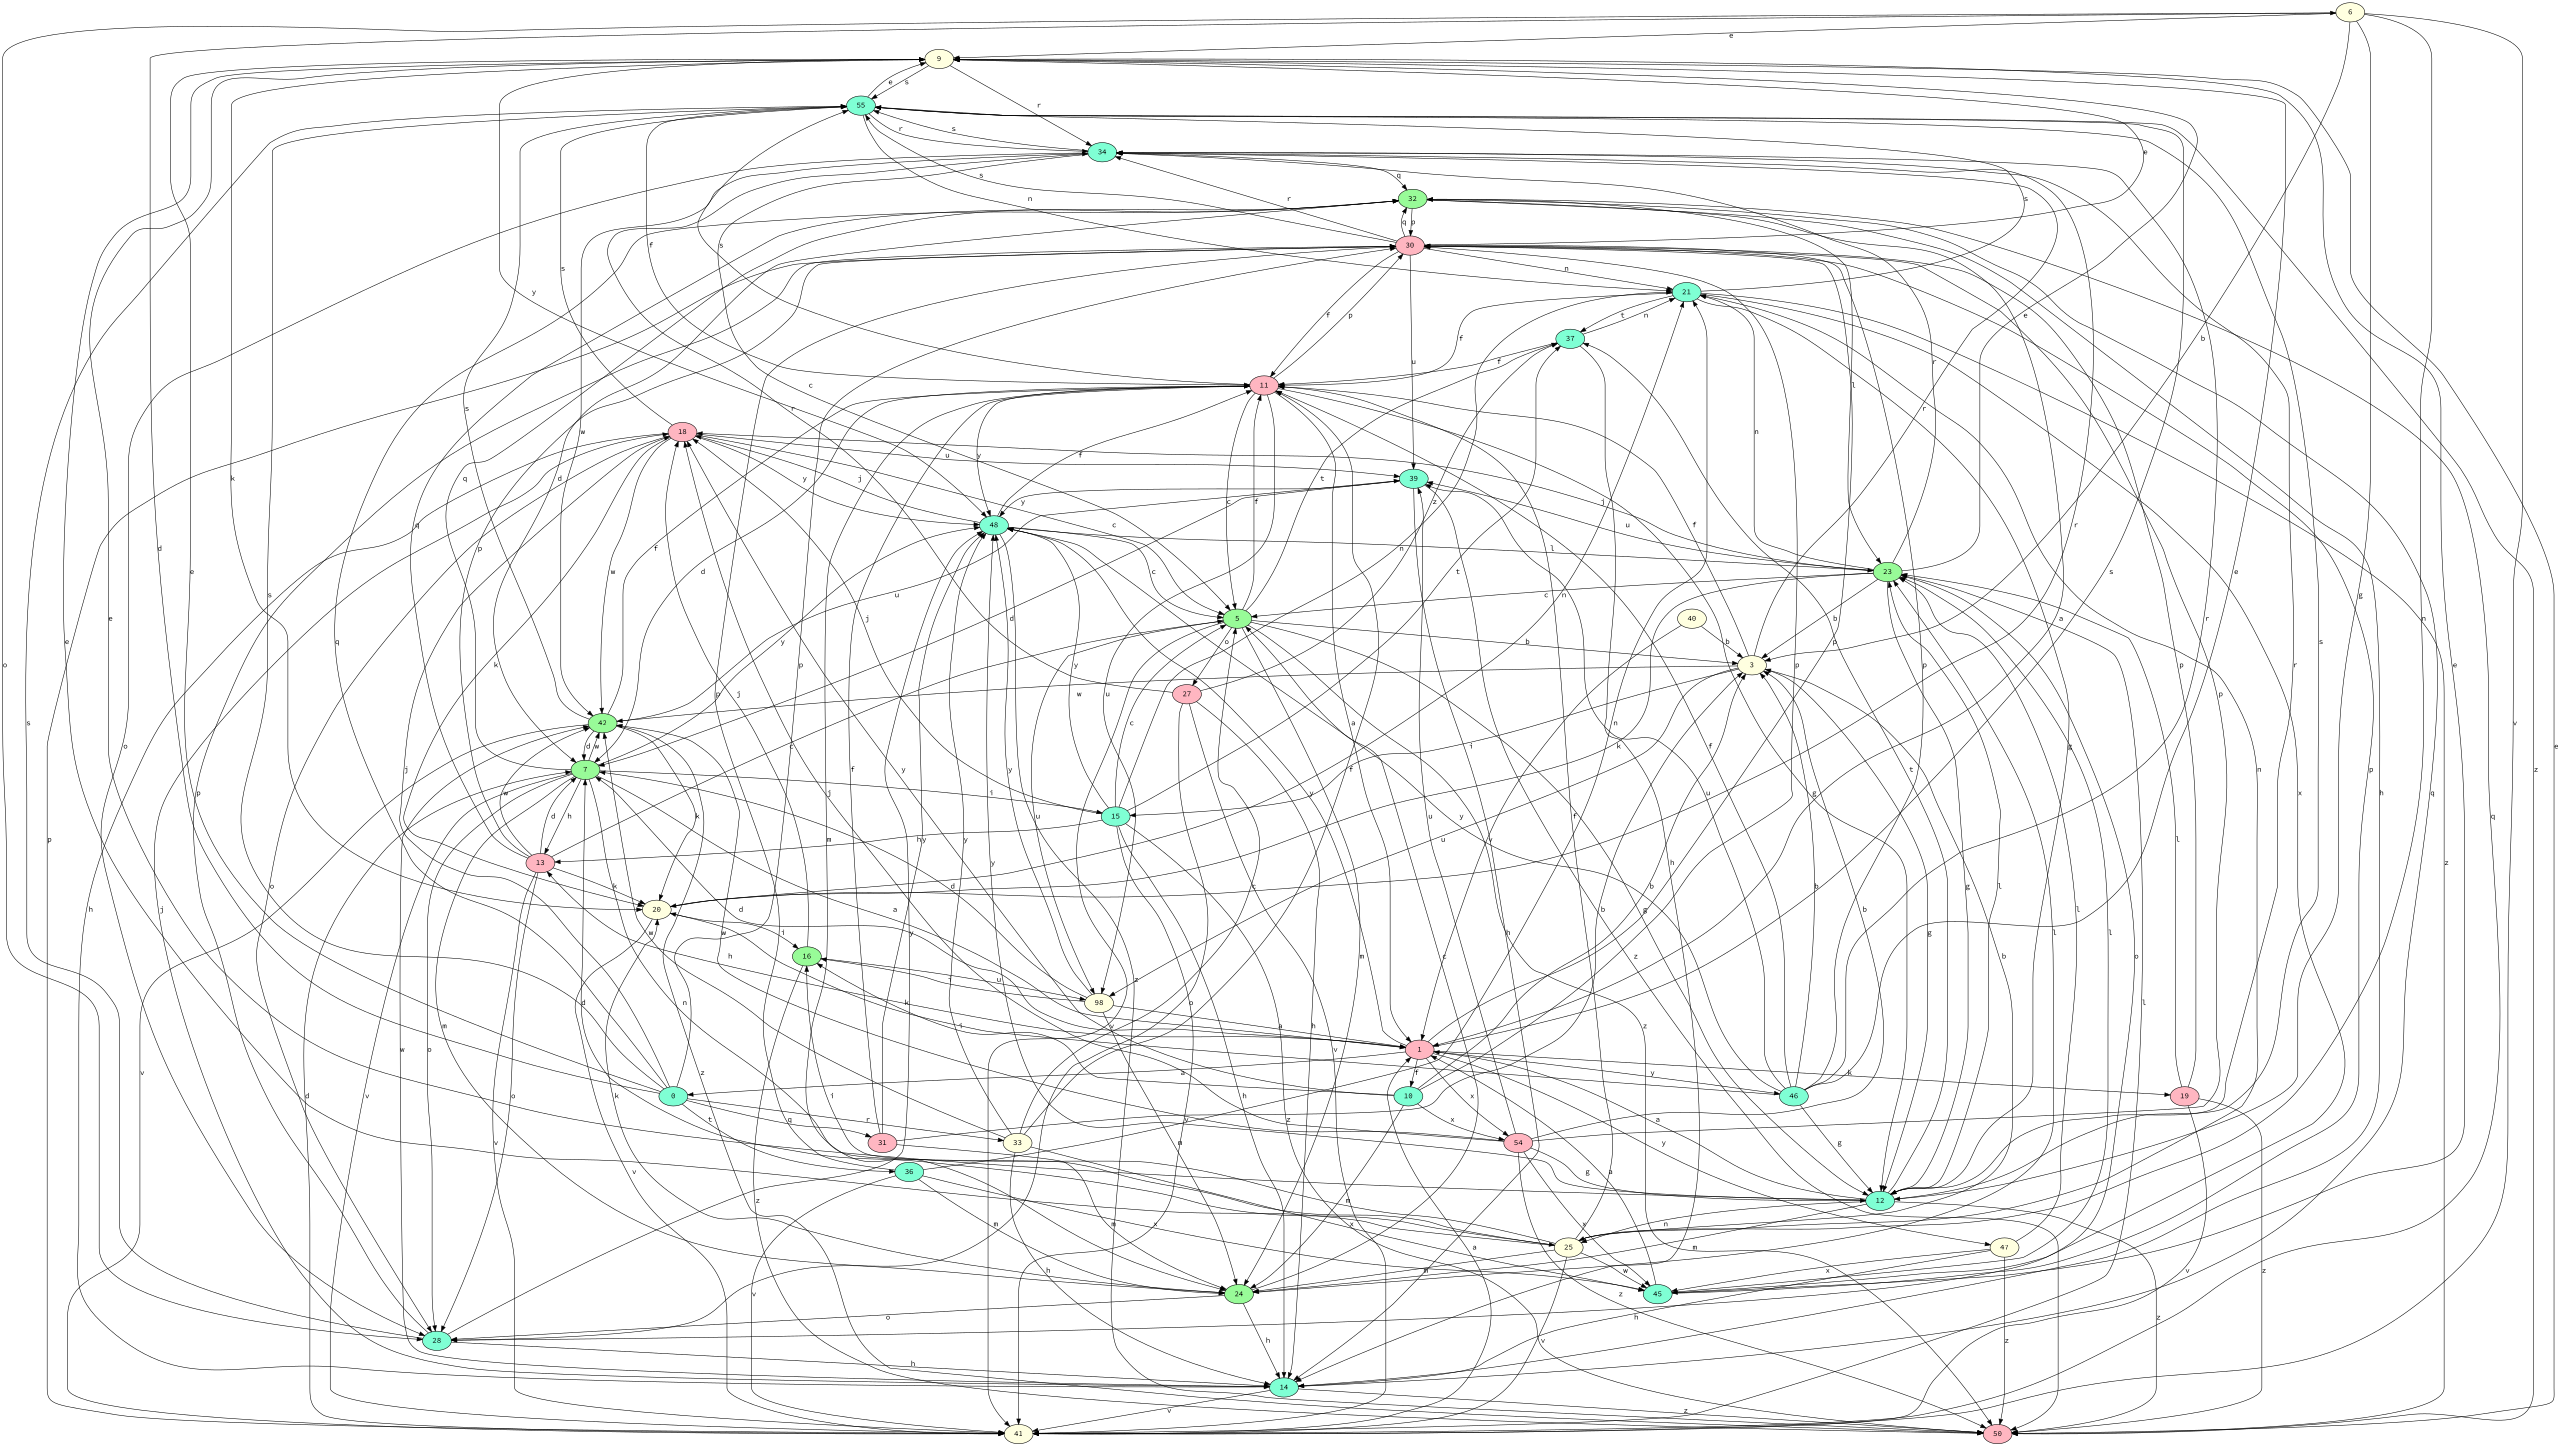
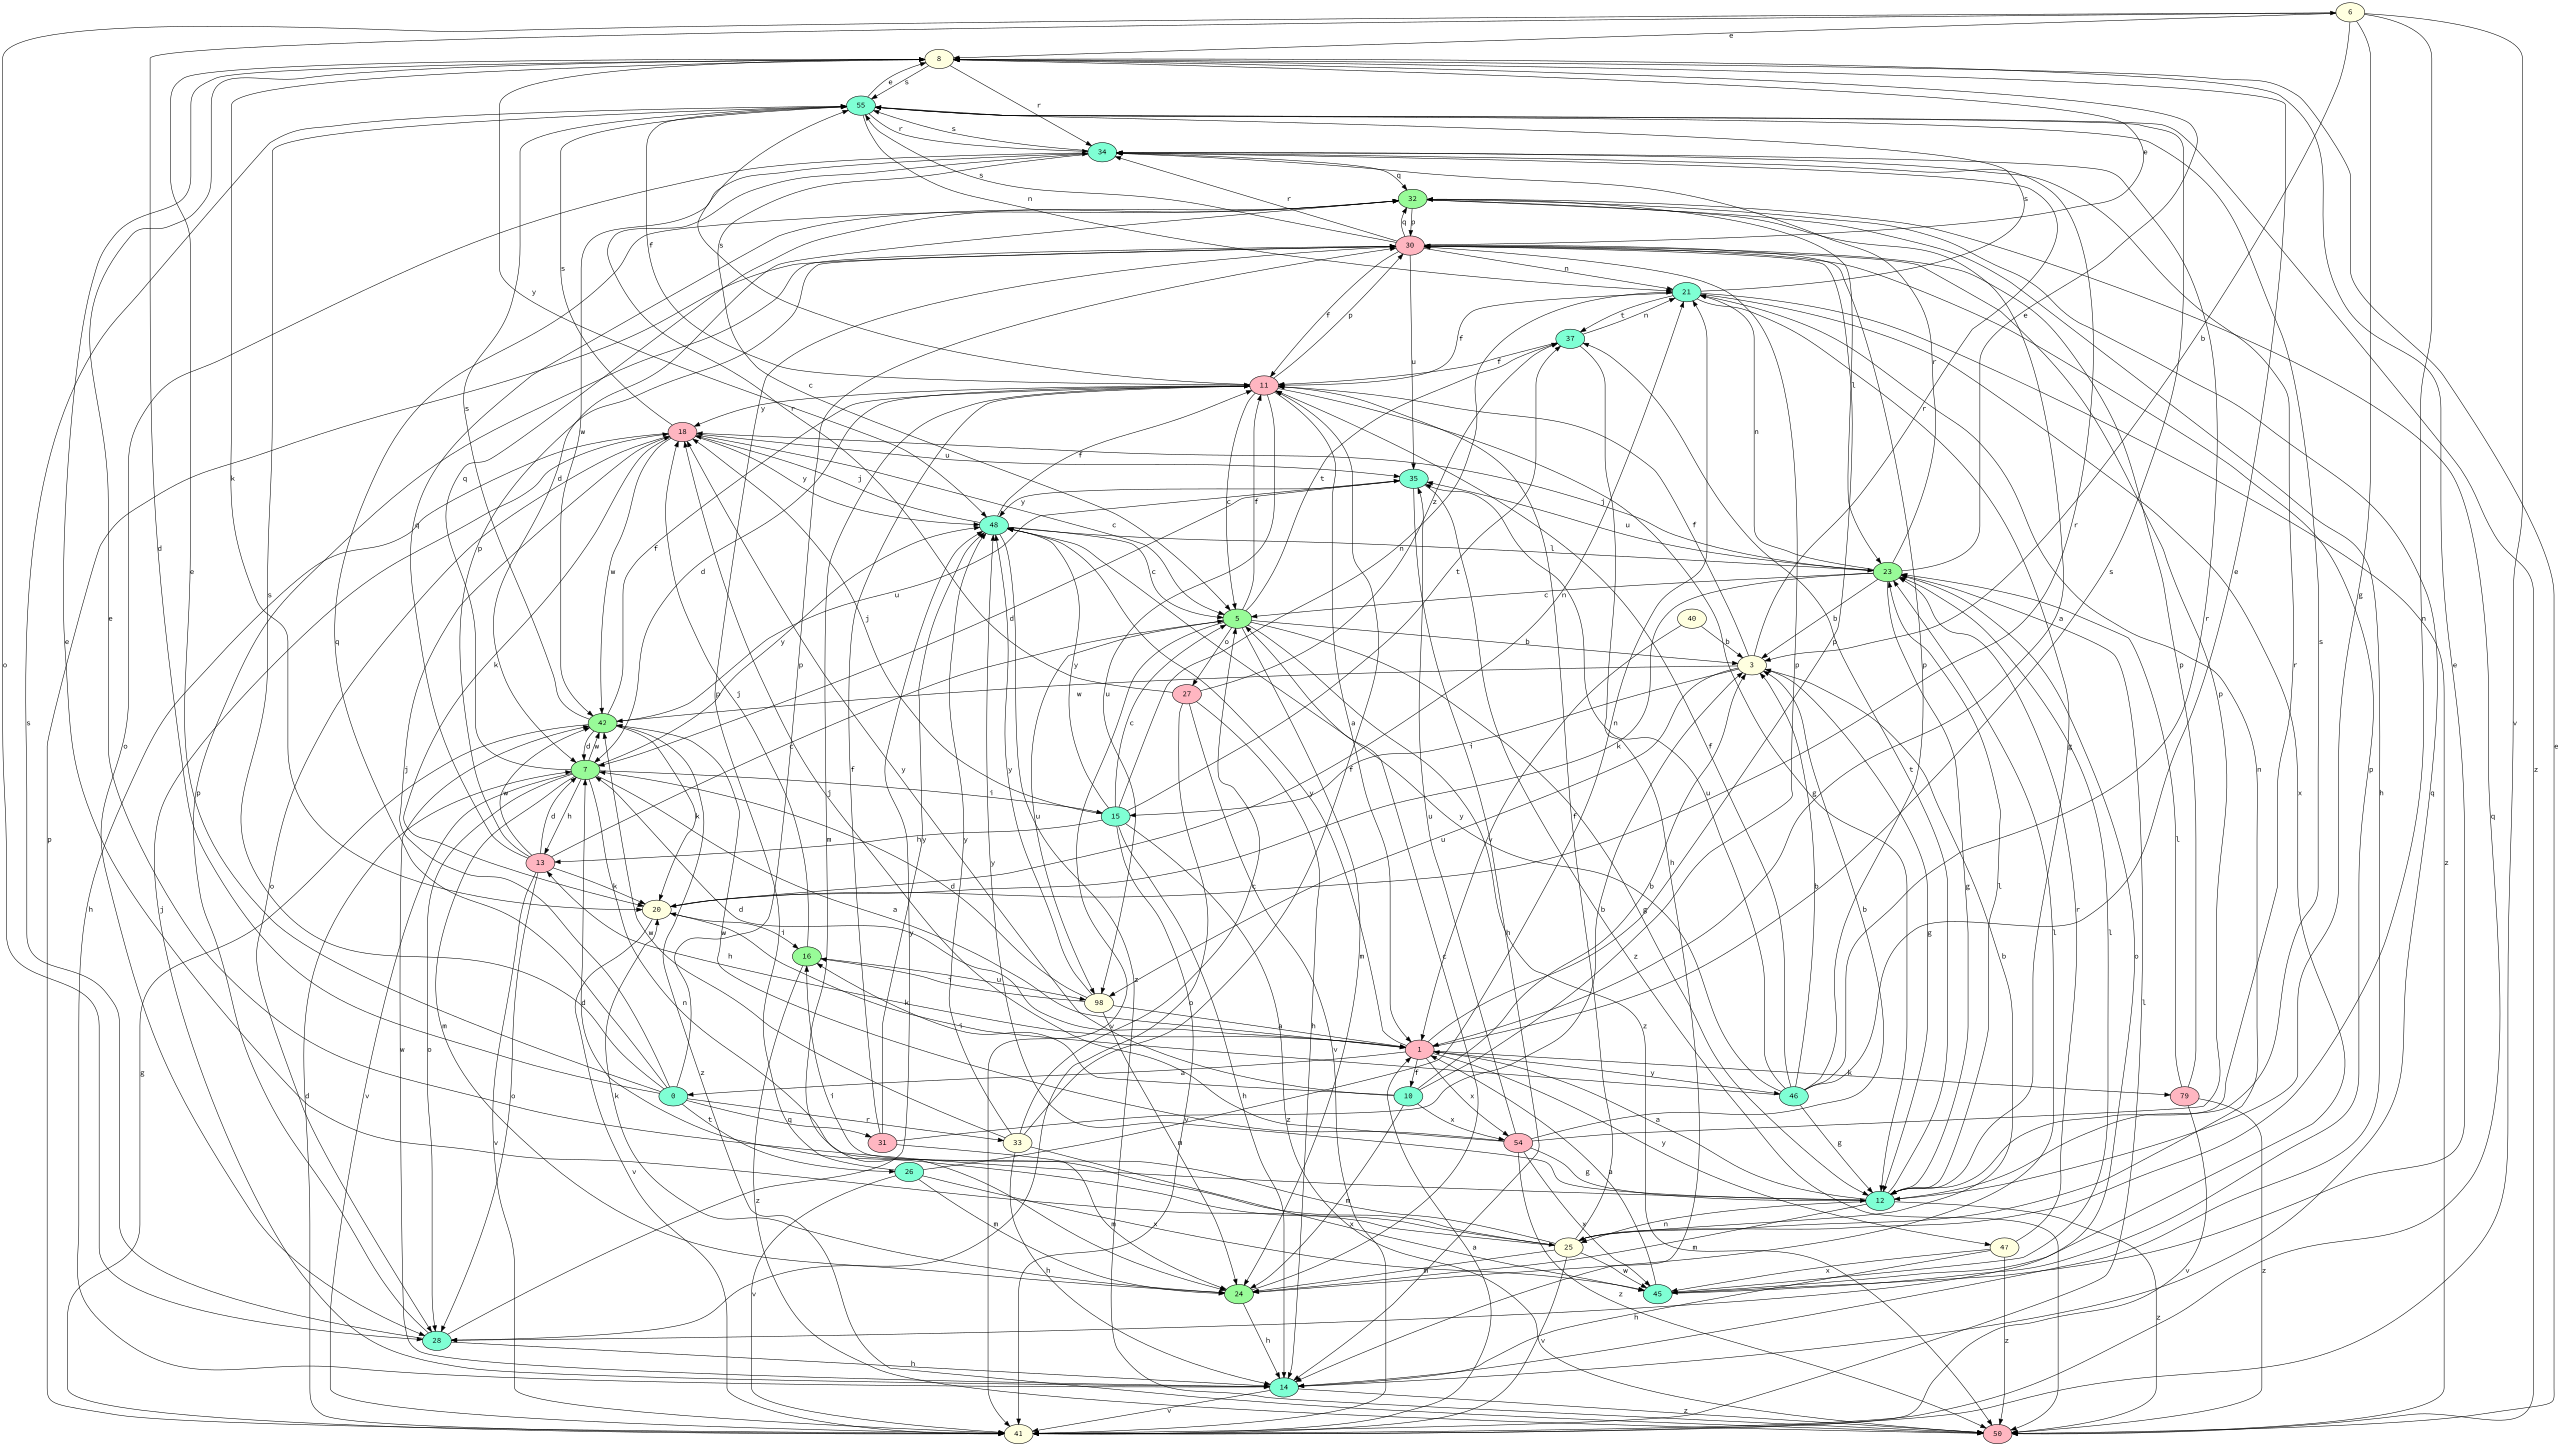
(939, 59) -> (939, 59)
(994, 406) -> (959, 390)
(1414, 479) -> (1414, 479)
(2078, 910) -> (2078, 910)
(142, 1073) -> (142, 1073)
(2185, 1096) -> (2185, 1096)
(909, 1172) -> (909, 1172)
(841, 1317) -> none
